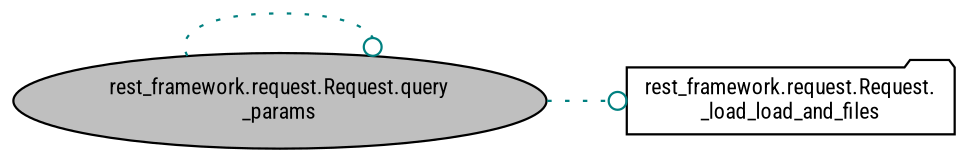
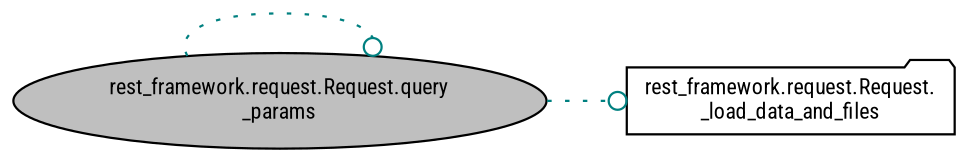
(791, 101) -> (791, 101)
